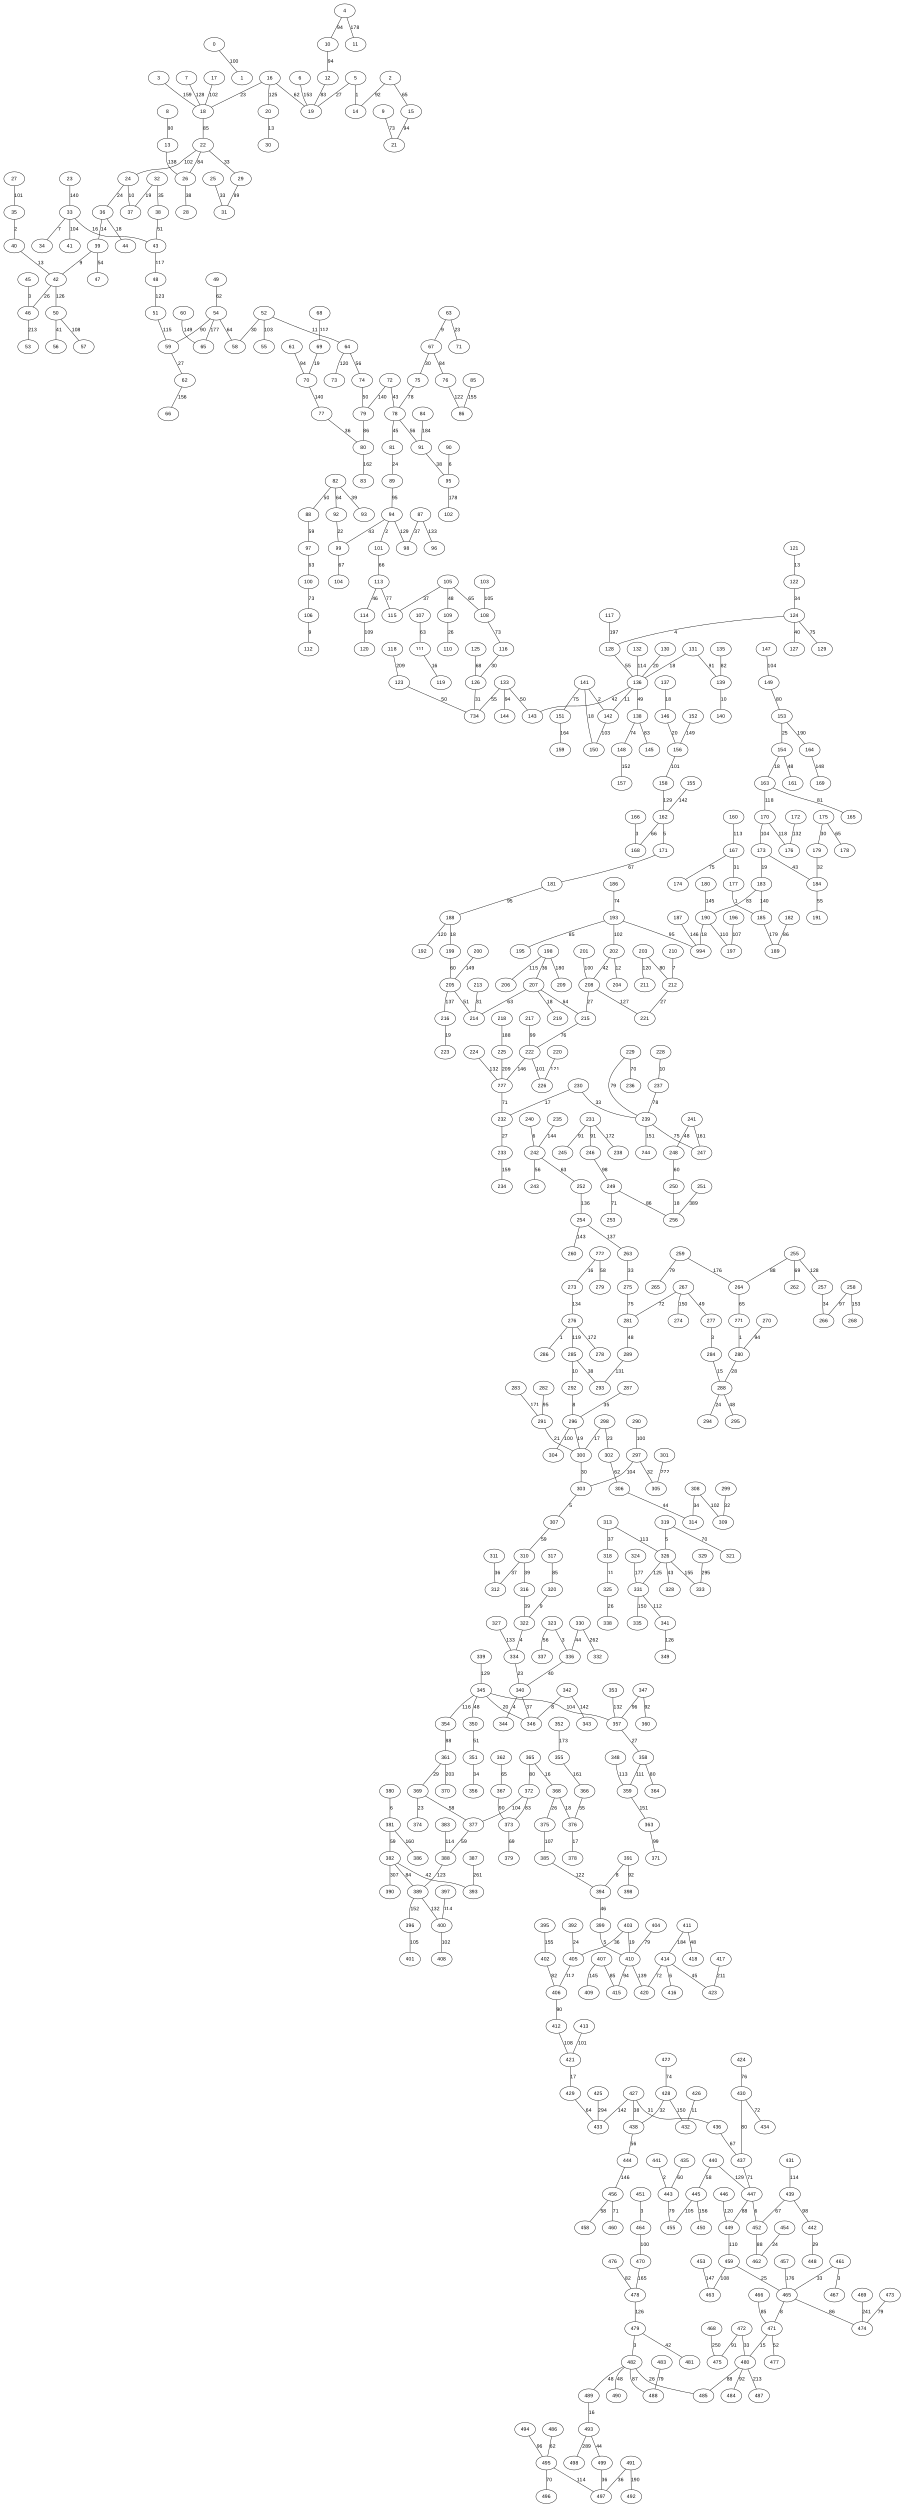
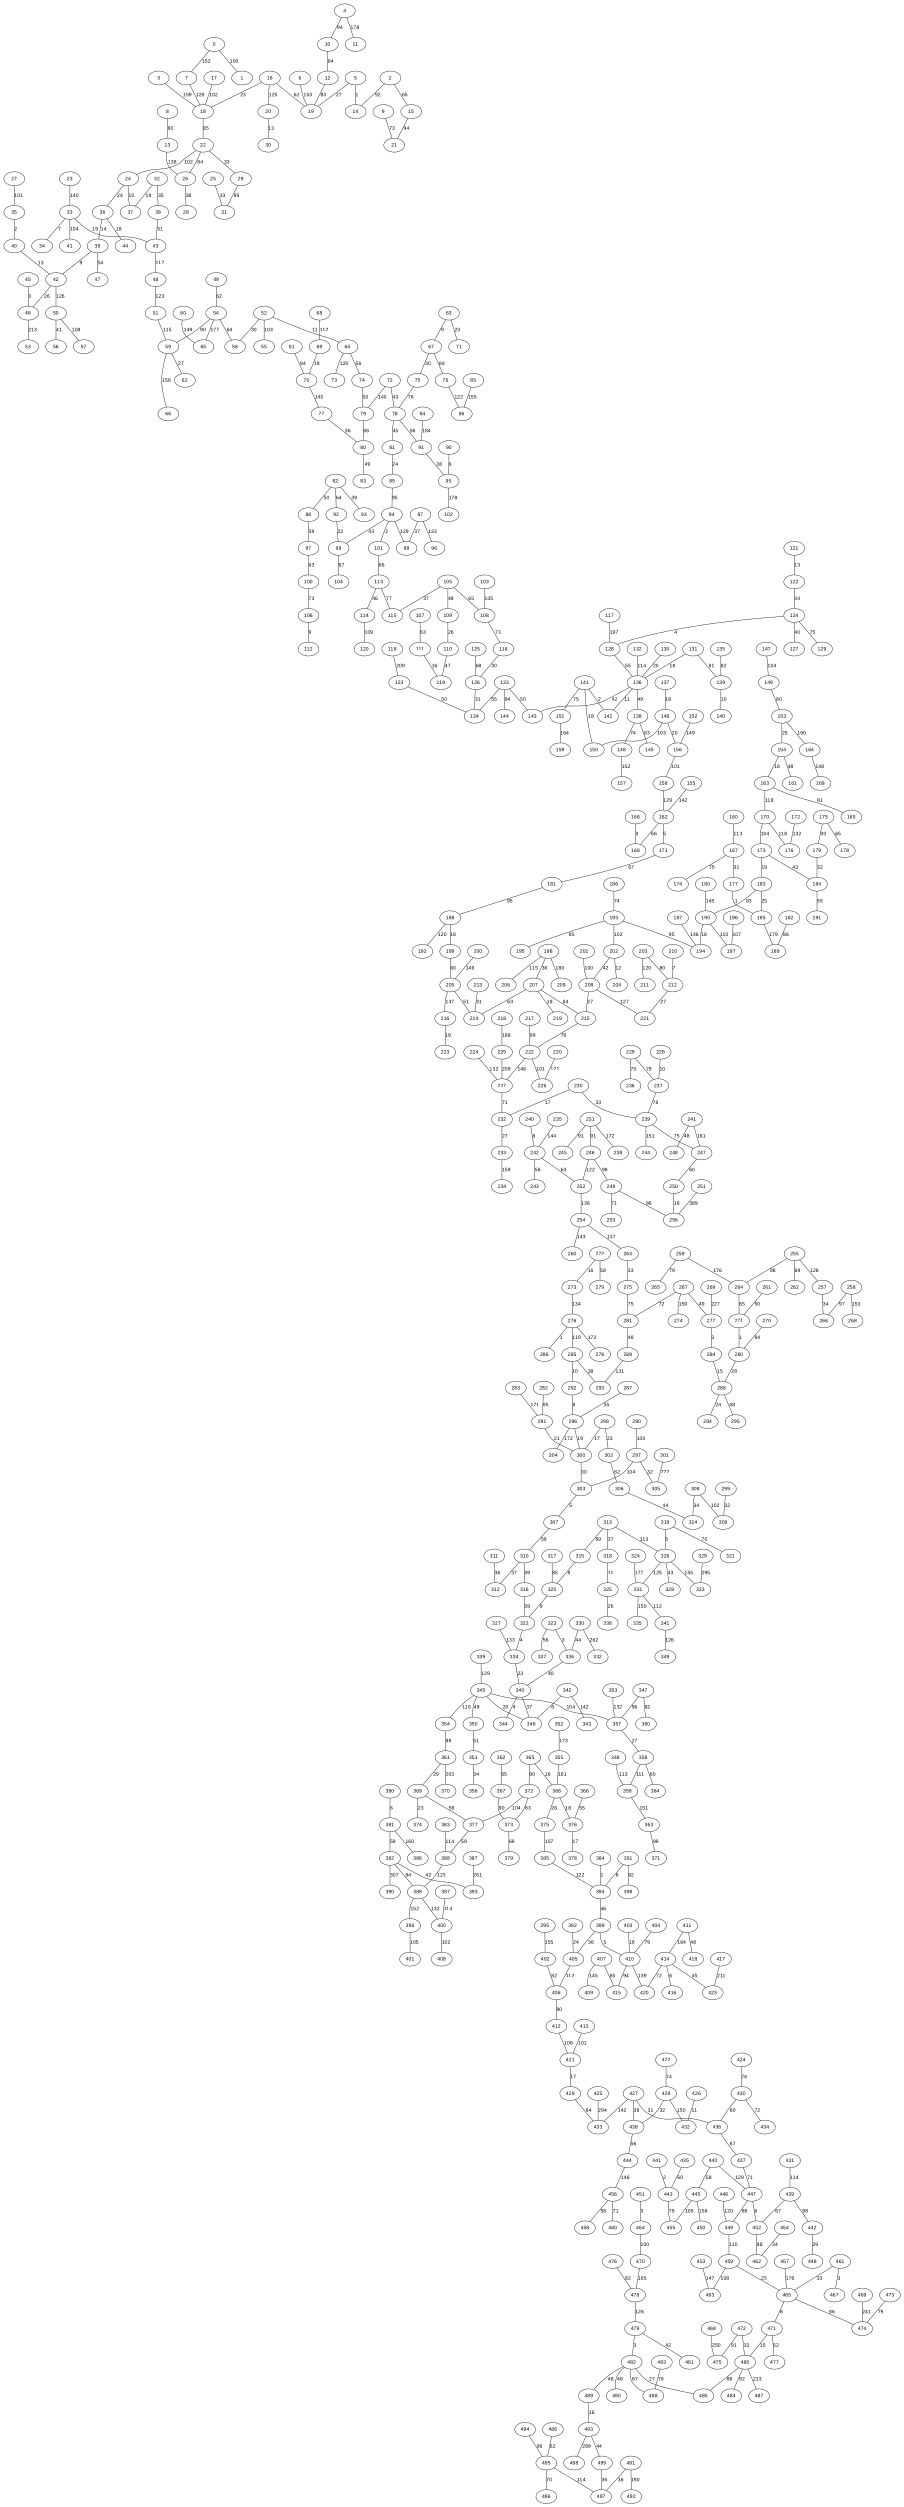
none -> (200, 61)
(95, 229) -> (95, 229)
(177, 397) -> (162, 380)
(368, 464) -> (368, 464)
none -> (444, 666)
(475, 716) -> (475, 716)
(601, 733) -> (635, 741)
(764, 901) -> (764, 901)
(701, 951) -> (701, 951)
(610, 1091) -> (644, 1069)
none -> (586, 1170)
(674, 1170) -> (688, 1170)
none -> (711, 1287)
none -> (767, 1287)
(569, 1438) -> (569, 1438)
none -> (580, 1556)
(572, 1774) -> (558, 1774)
none -> (600, 1858)
(602, 1947) -> (586, 1942)
(741, 2127) -> (728, 2110)
(759, 2295) -> none
(652, 2379) -> (652, 2379)
